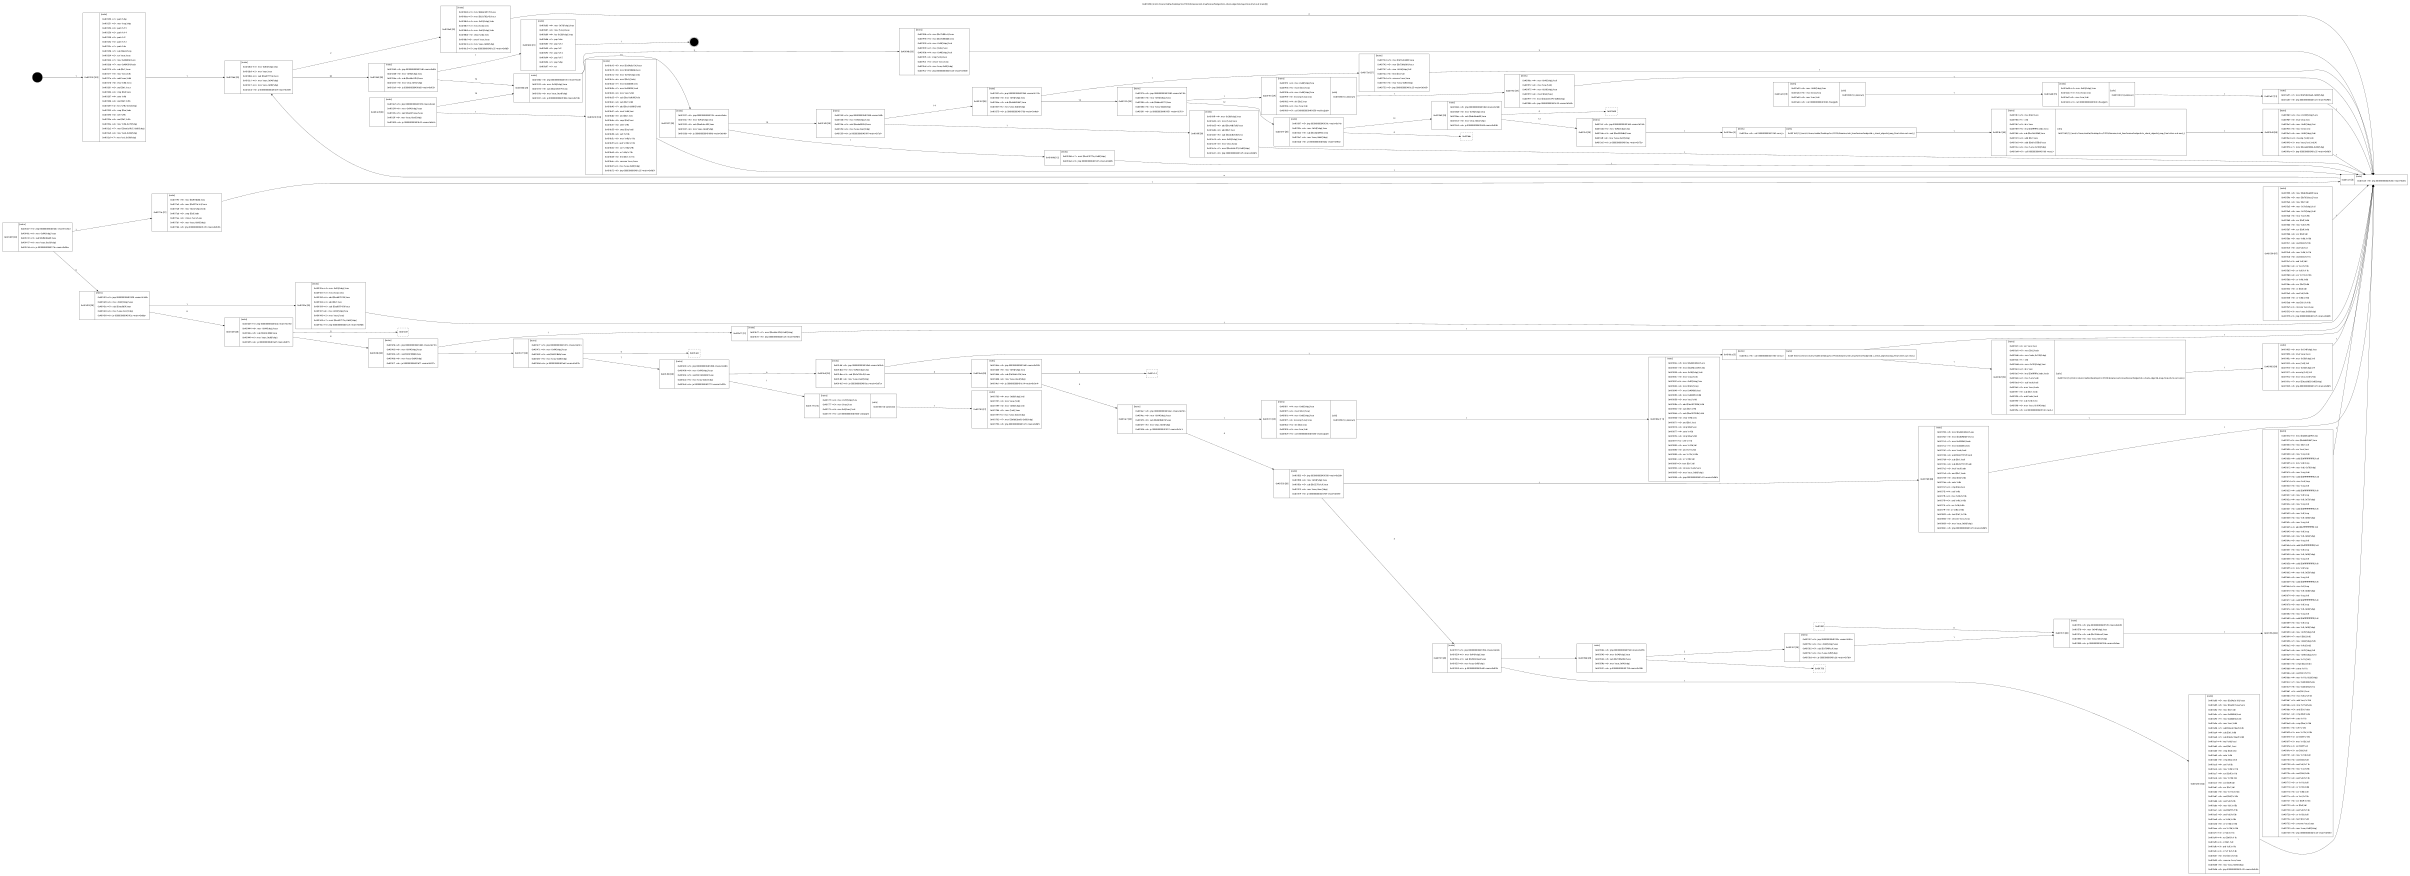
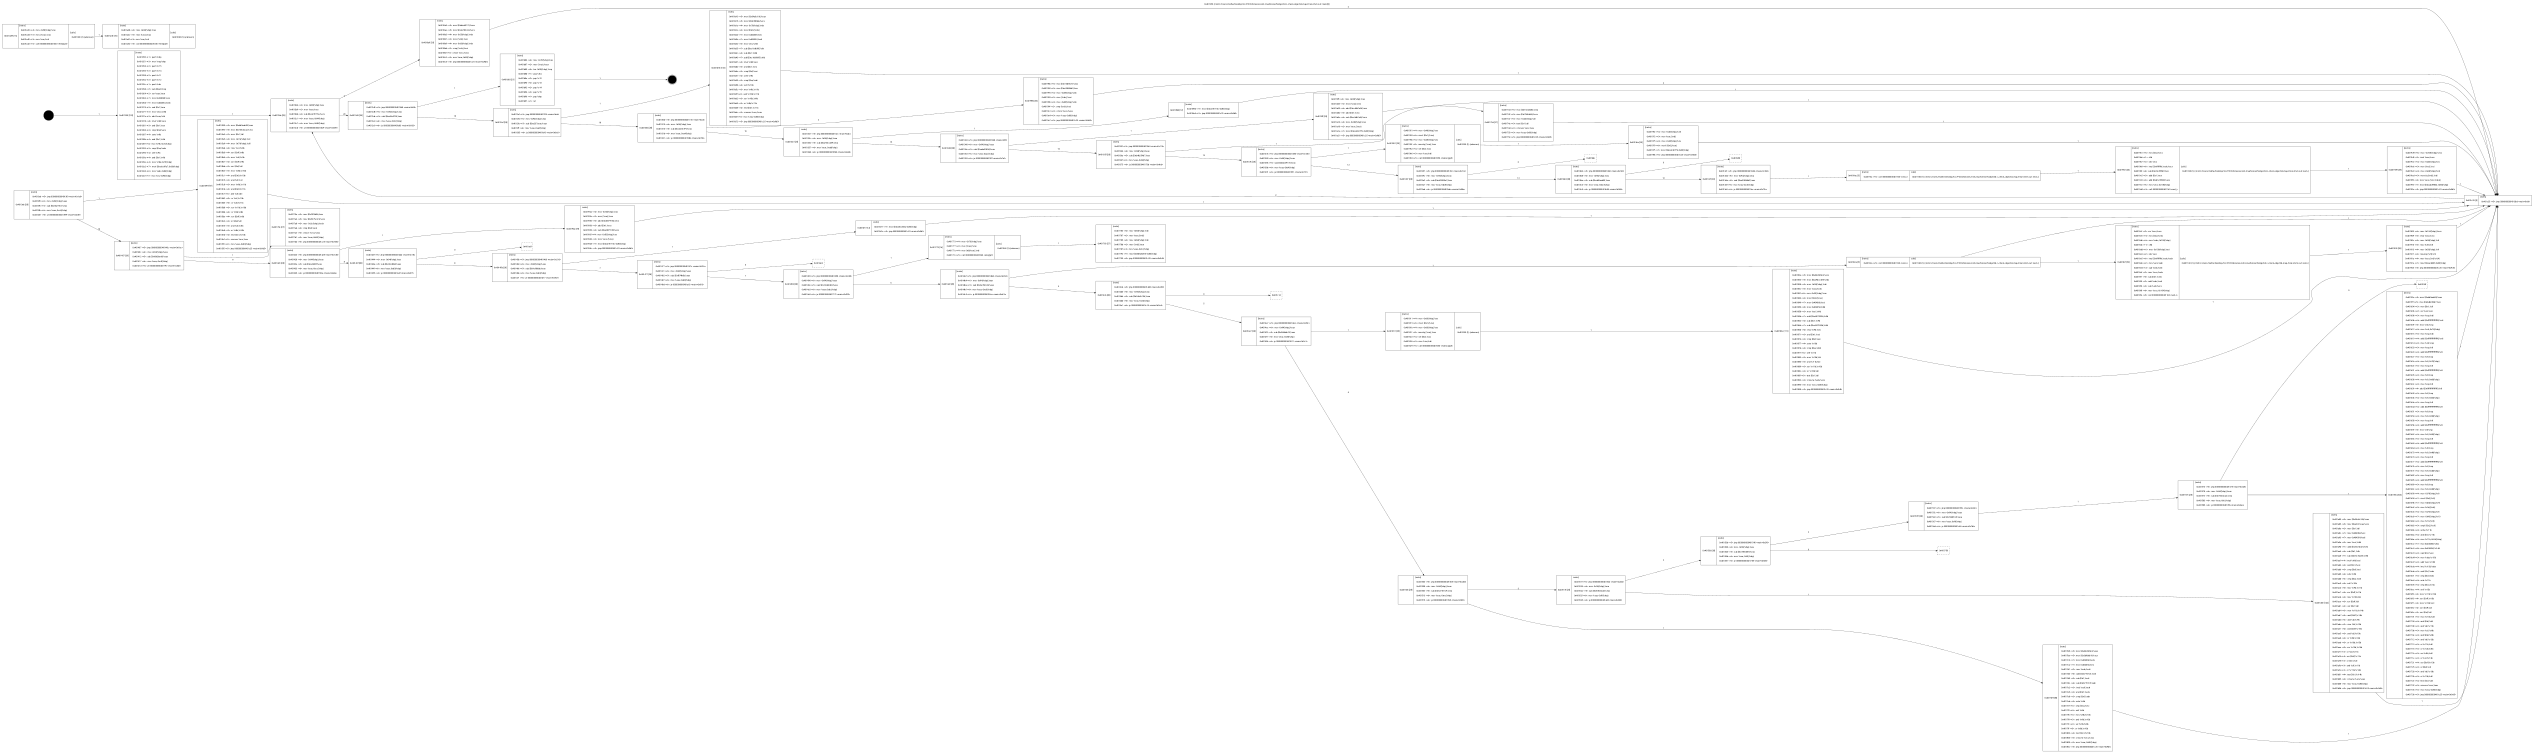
(475, 83) -> (454, 119)
(2298, 97) -> none
(1279, 183) -> none
none -> (49, 205)
(1939, 630) -> (2301, 363)
